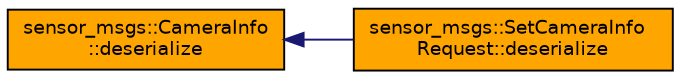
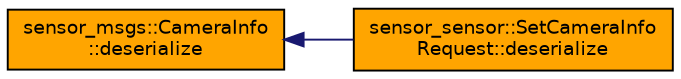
(513, 40) -> (513, 40)
